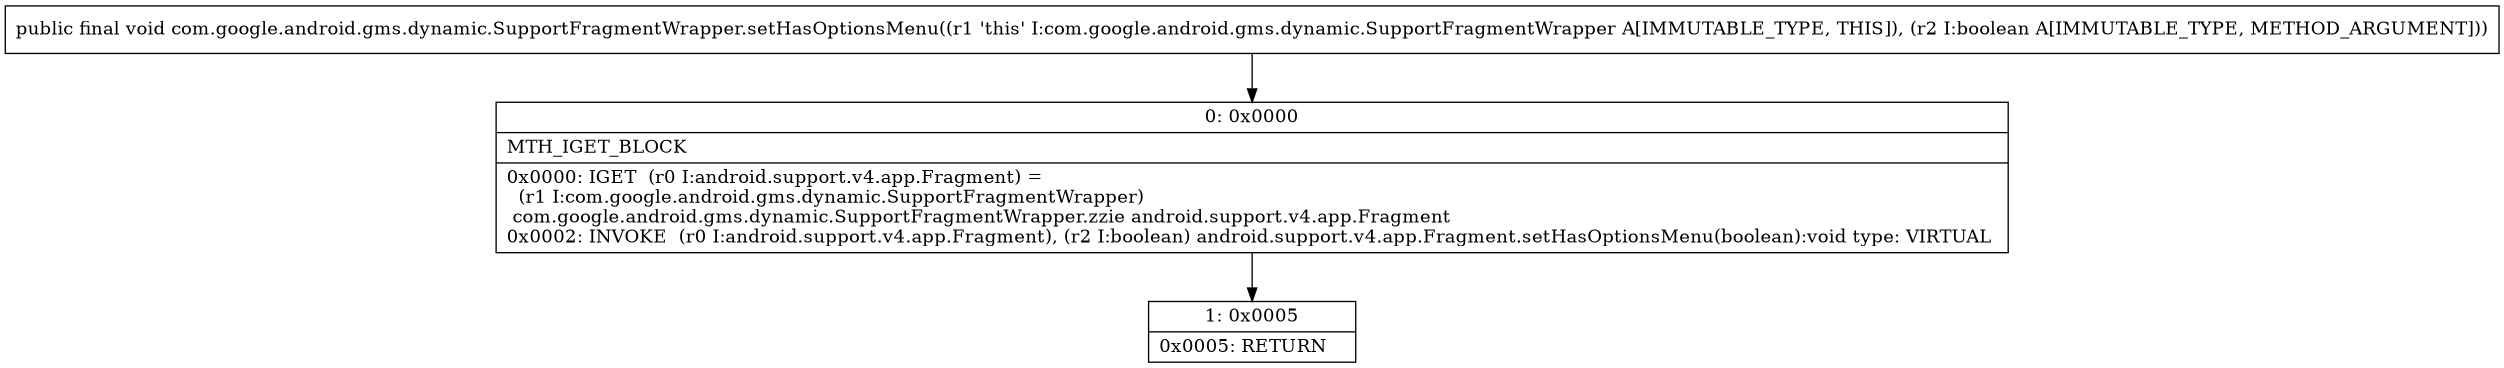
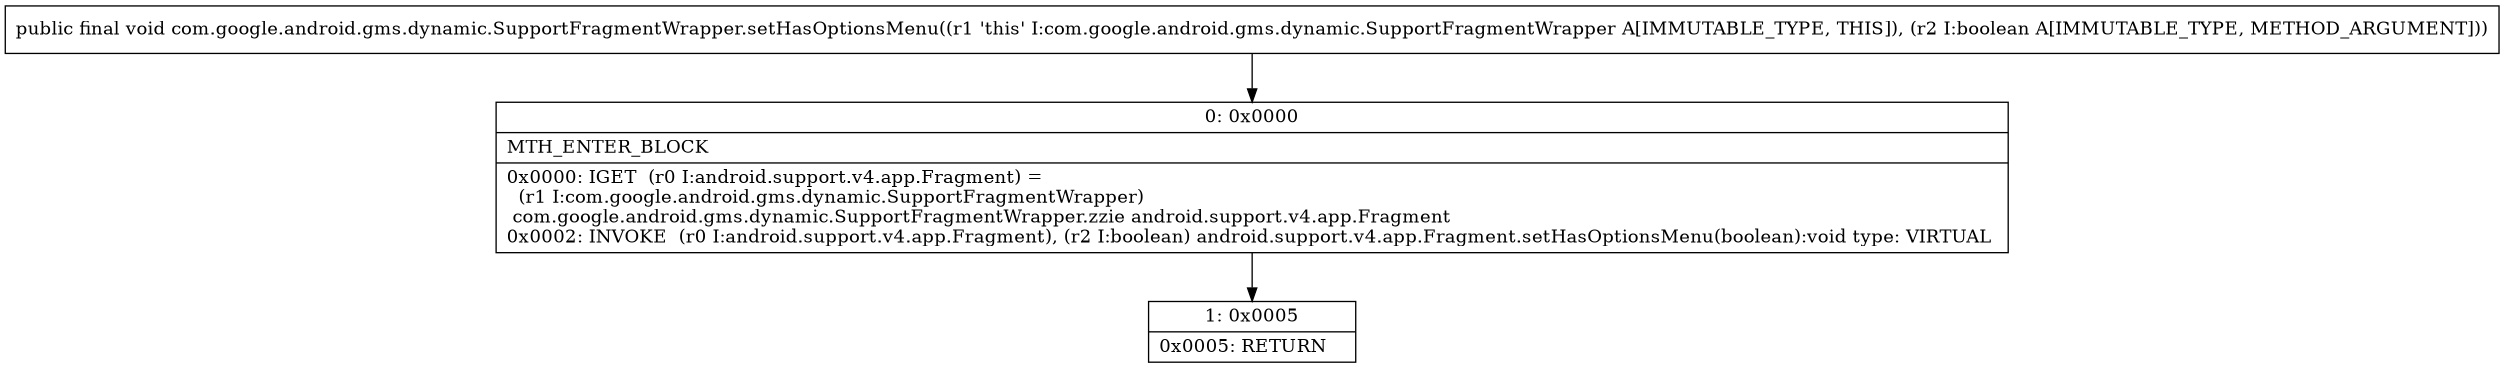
(597, 147) -> (608, 147)
